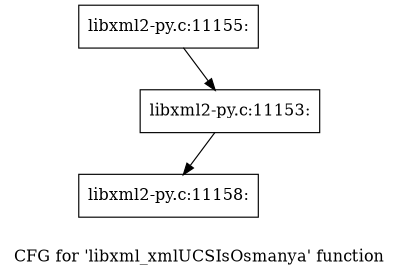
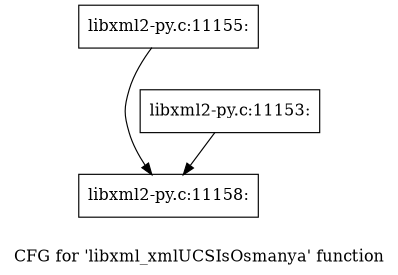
(196, 64) -> (126, 105)
